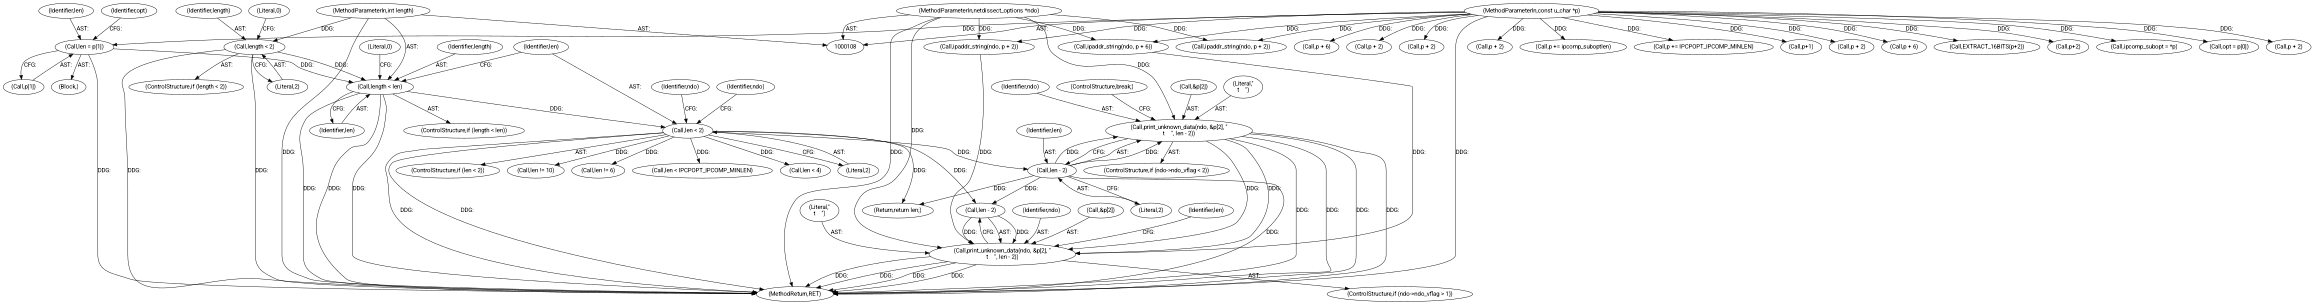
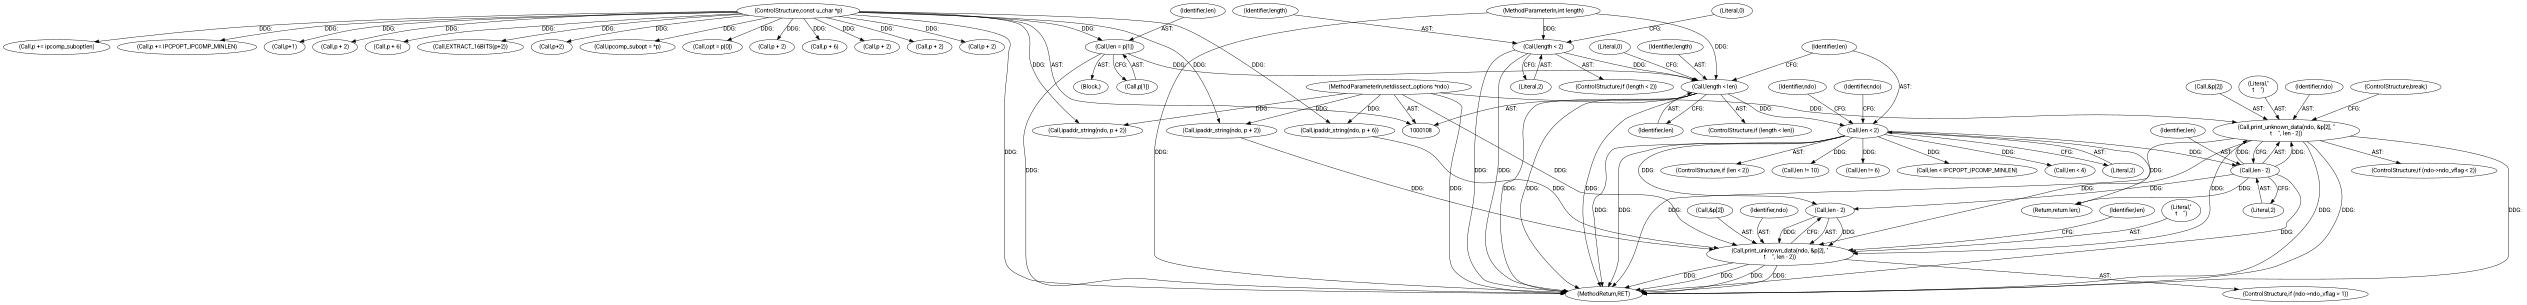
(129, 11) -> none
(1532, 11) -> (798, 11)
(622, 30) -> (1534, 102)
(413, 47) -> (1722, 47)
